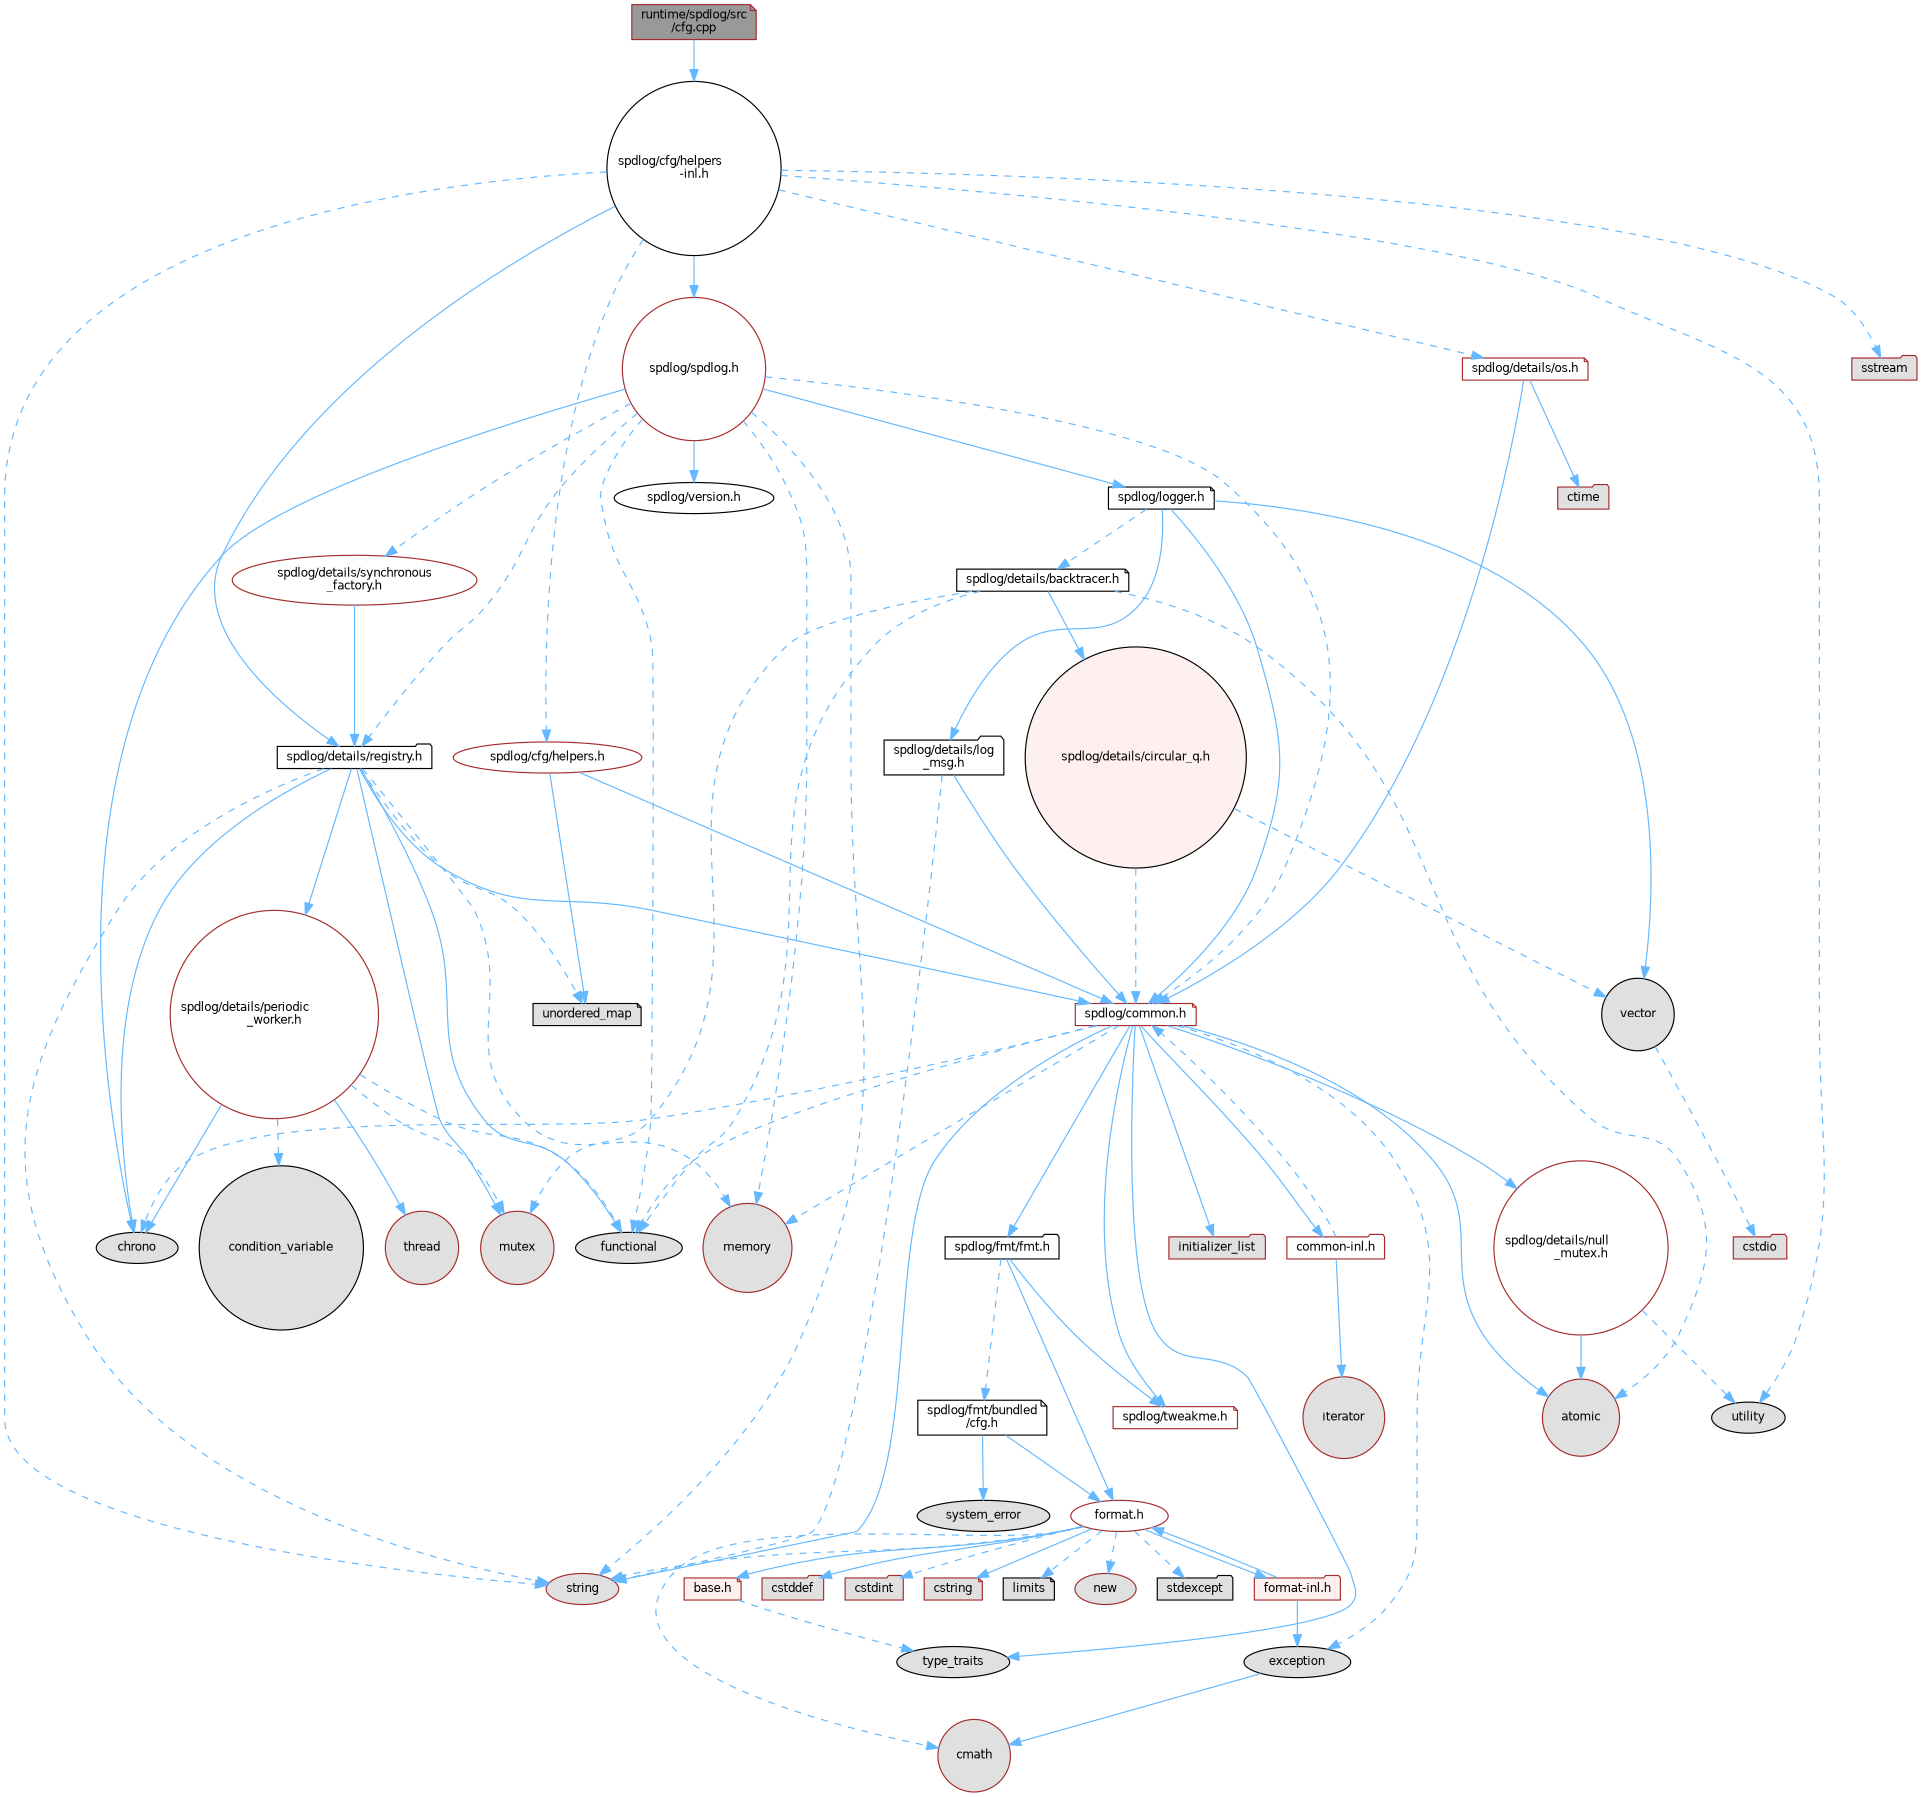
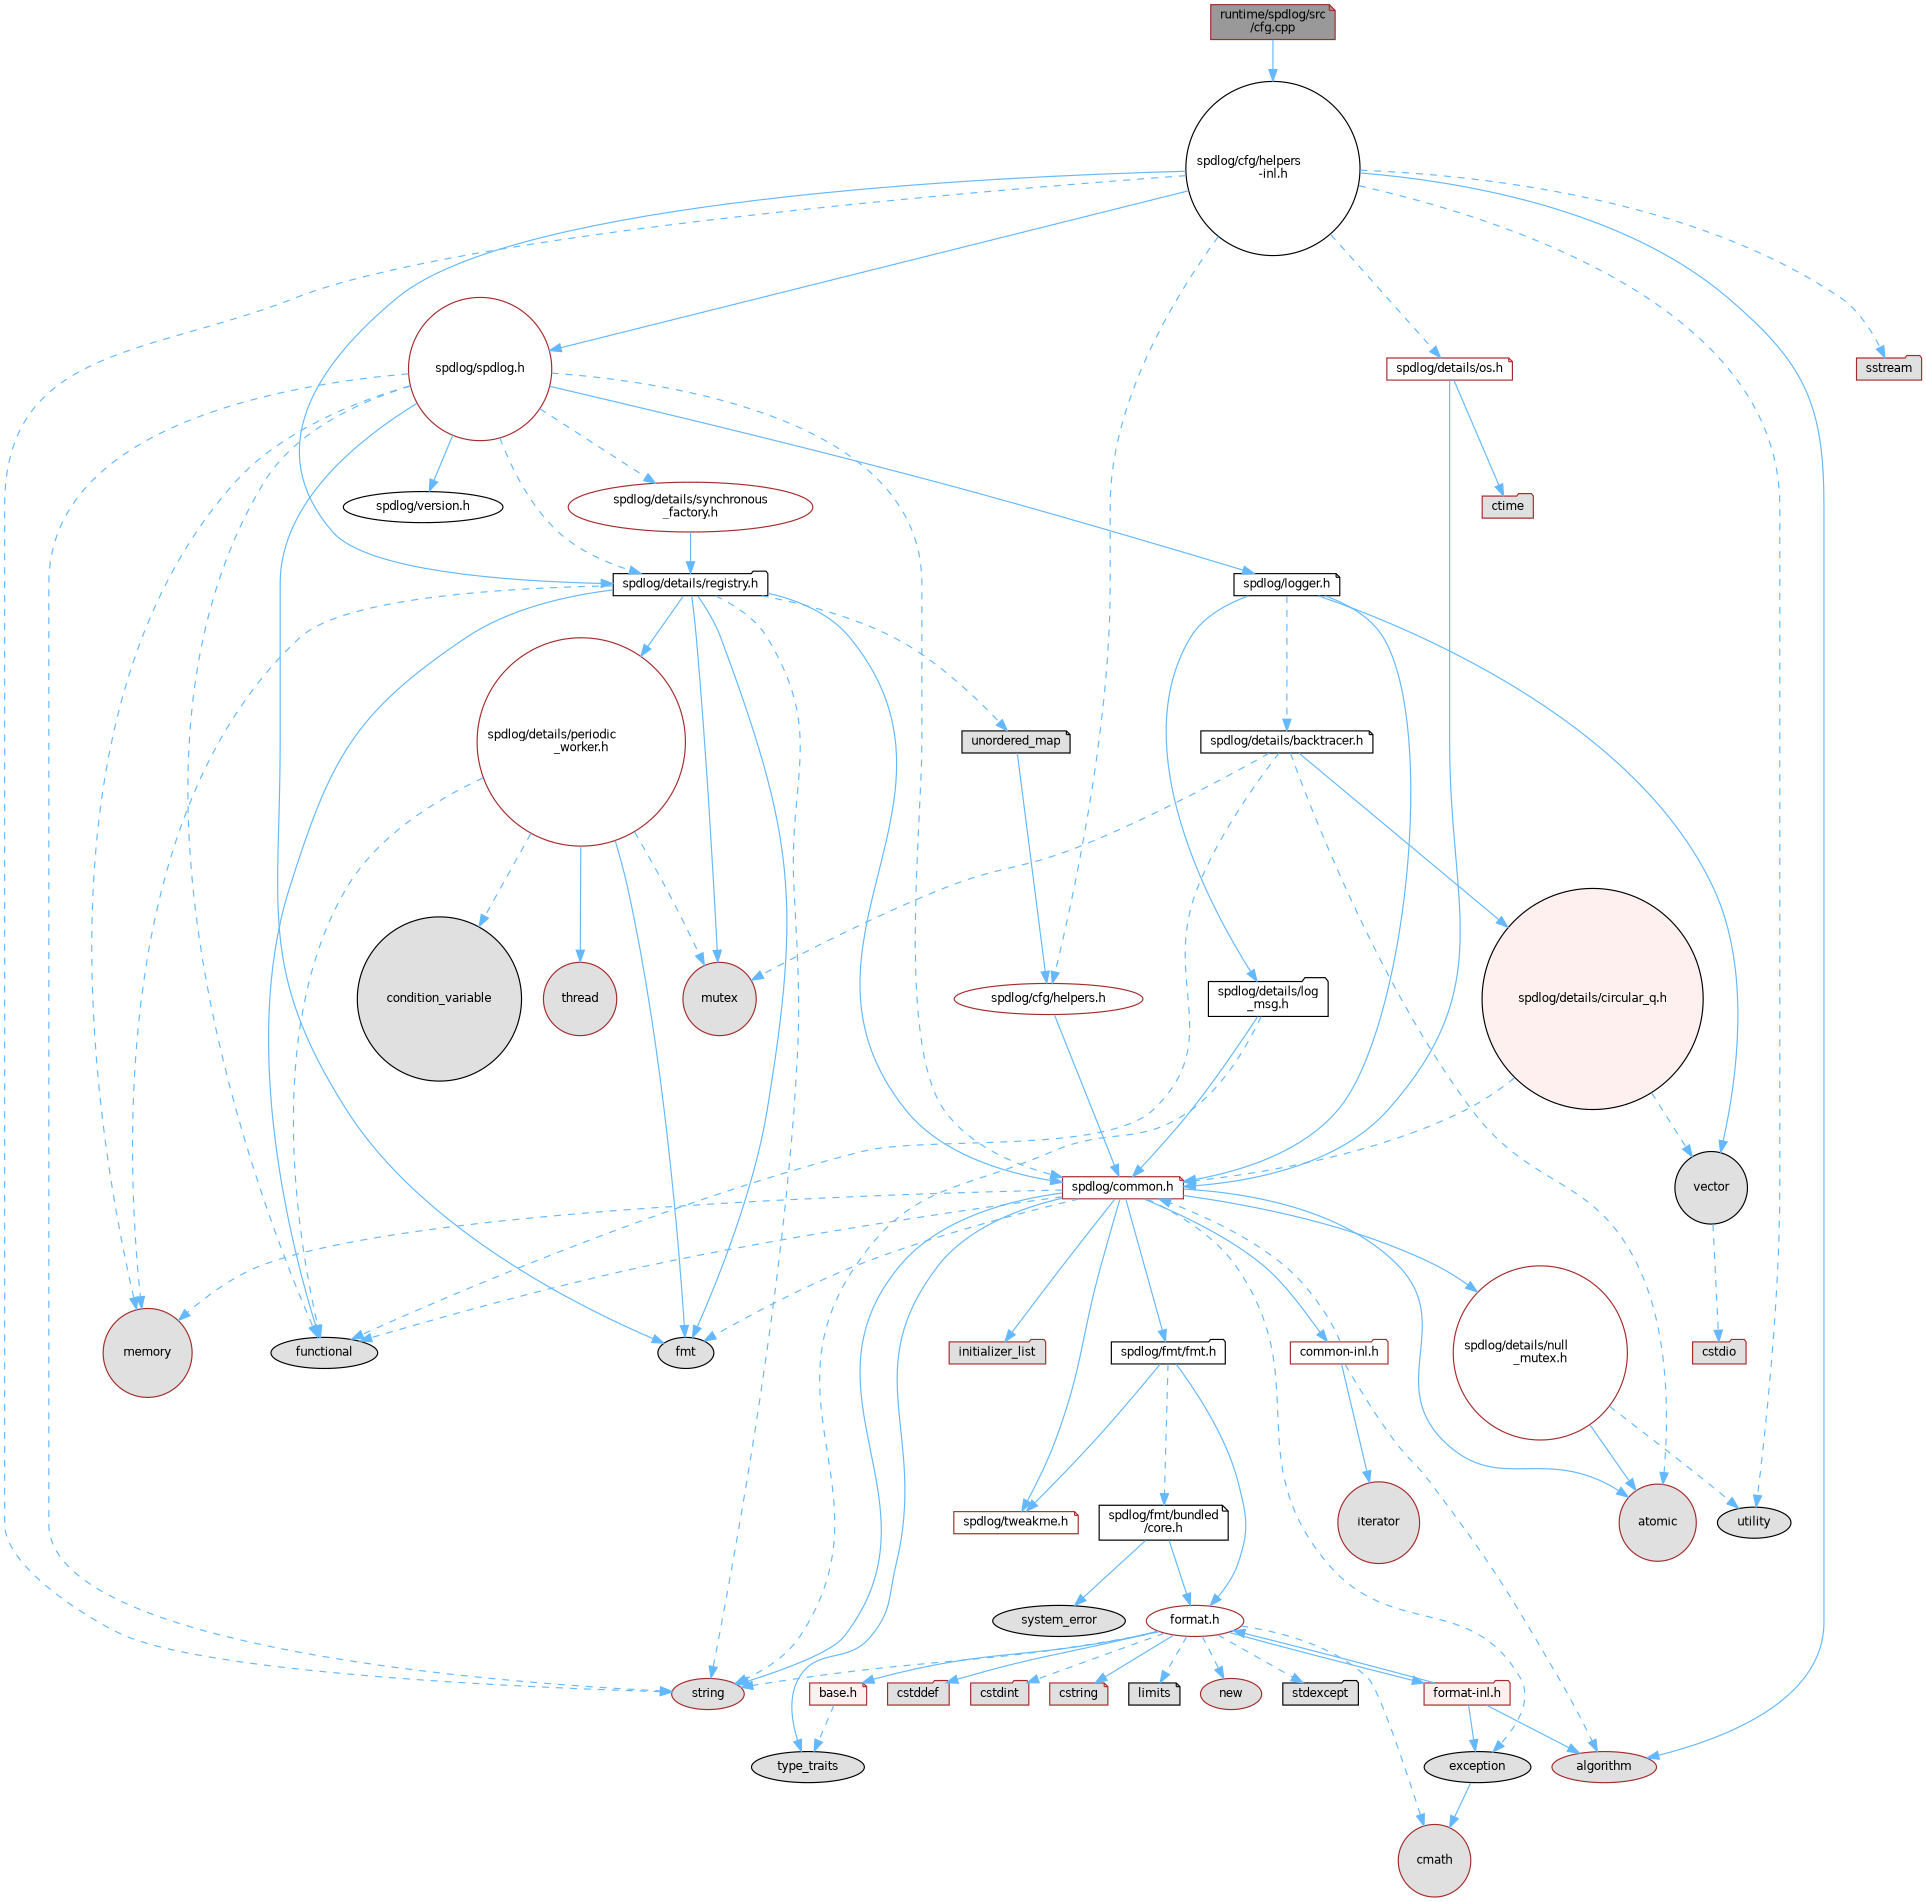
(567, 883) -> (1030, 851)
(137, 1248) -> (686, 1353)
(982, 1418) -> (1164, 1523)
none -> (1604, 1767)
